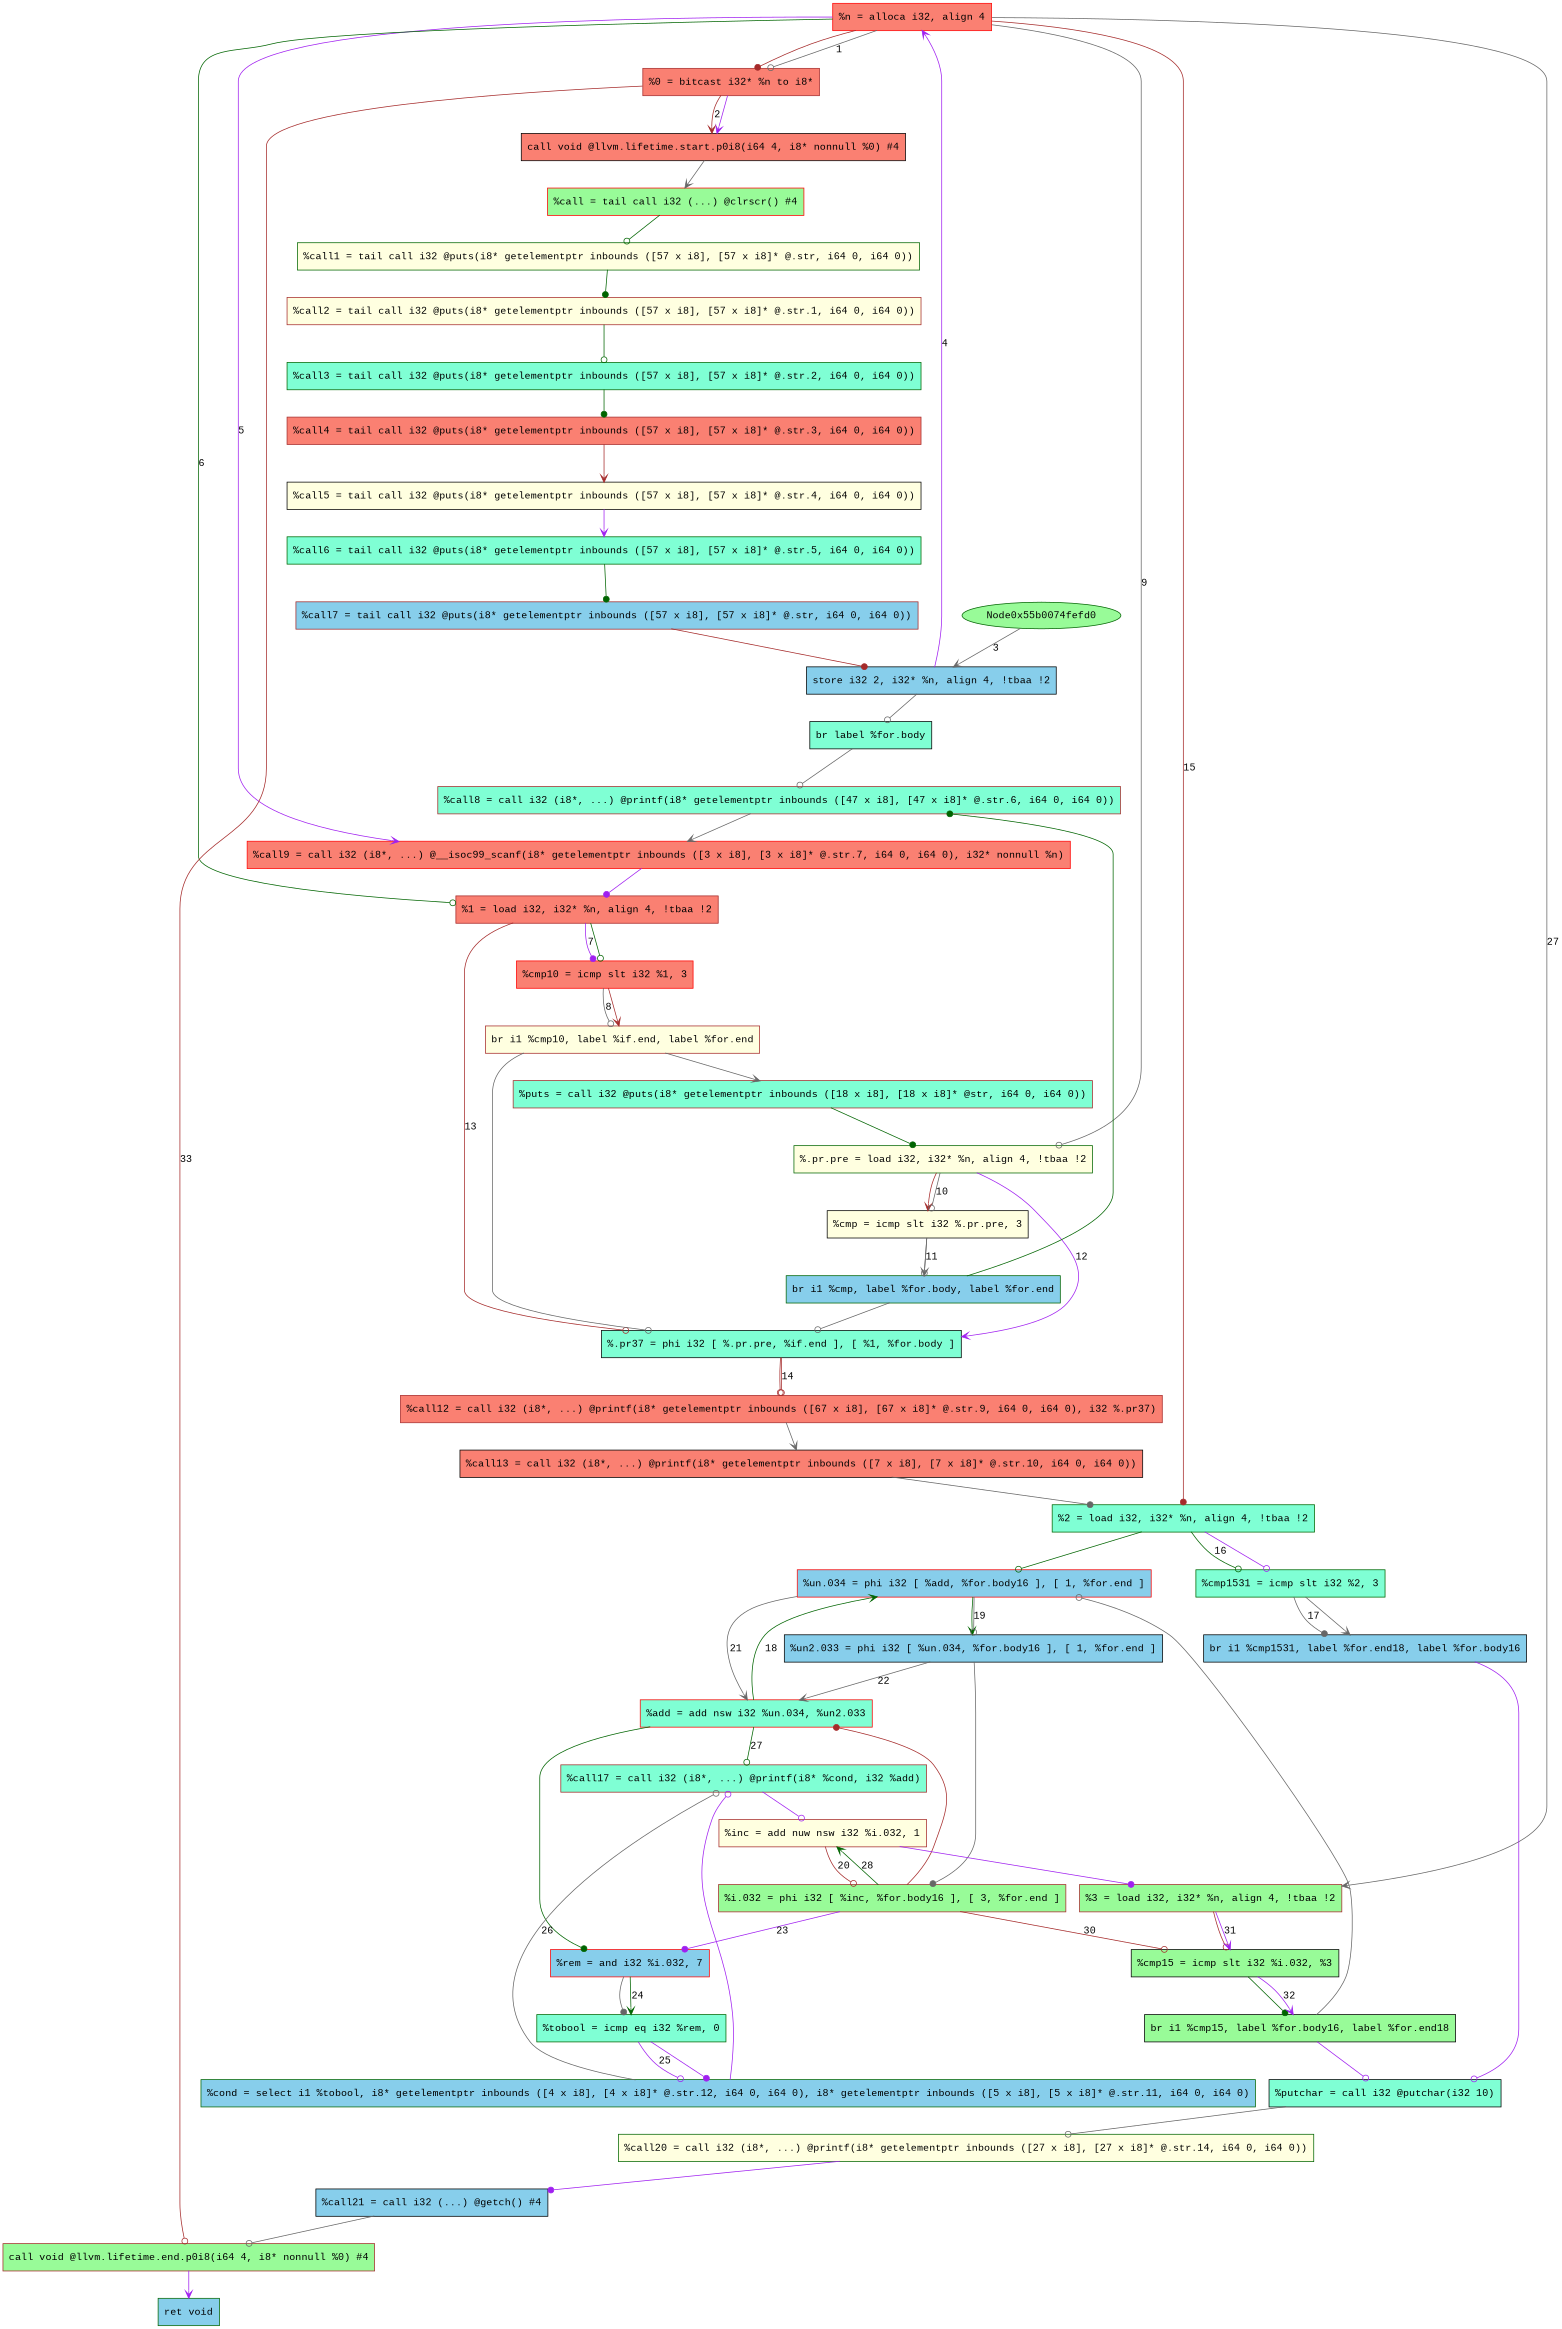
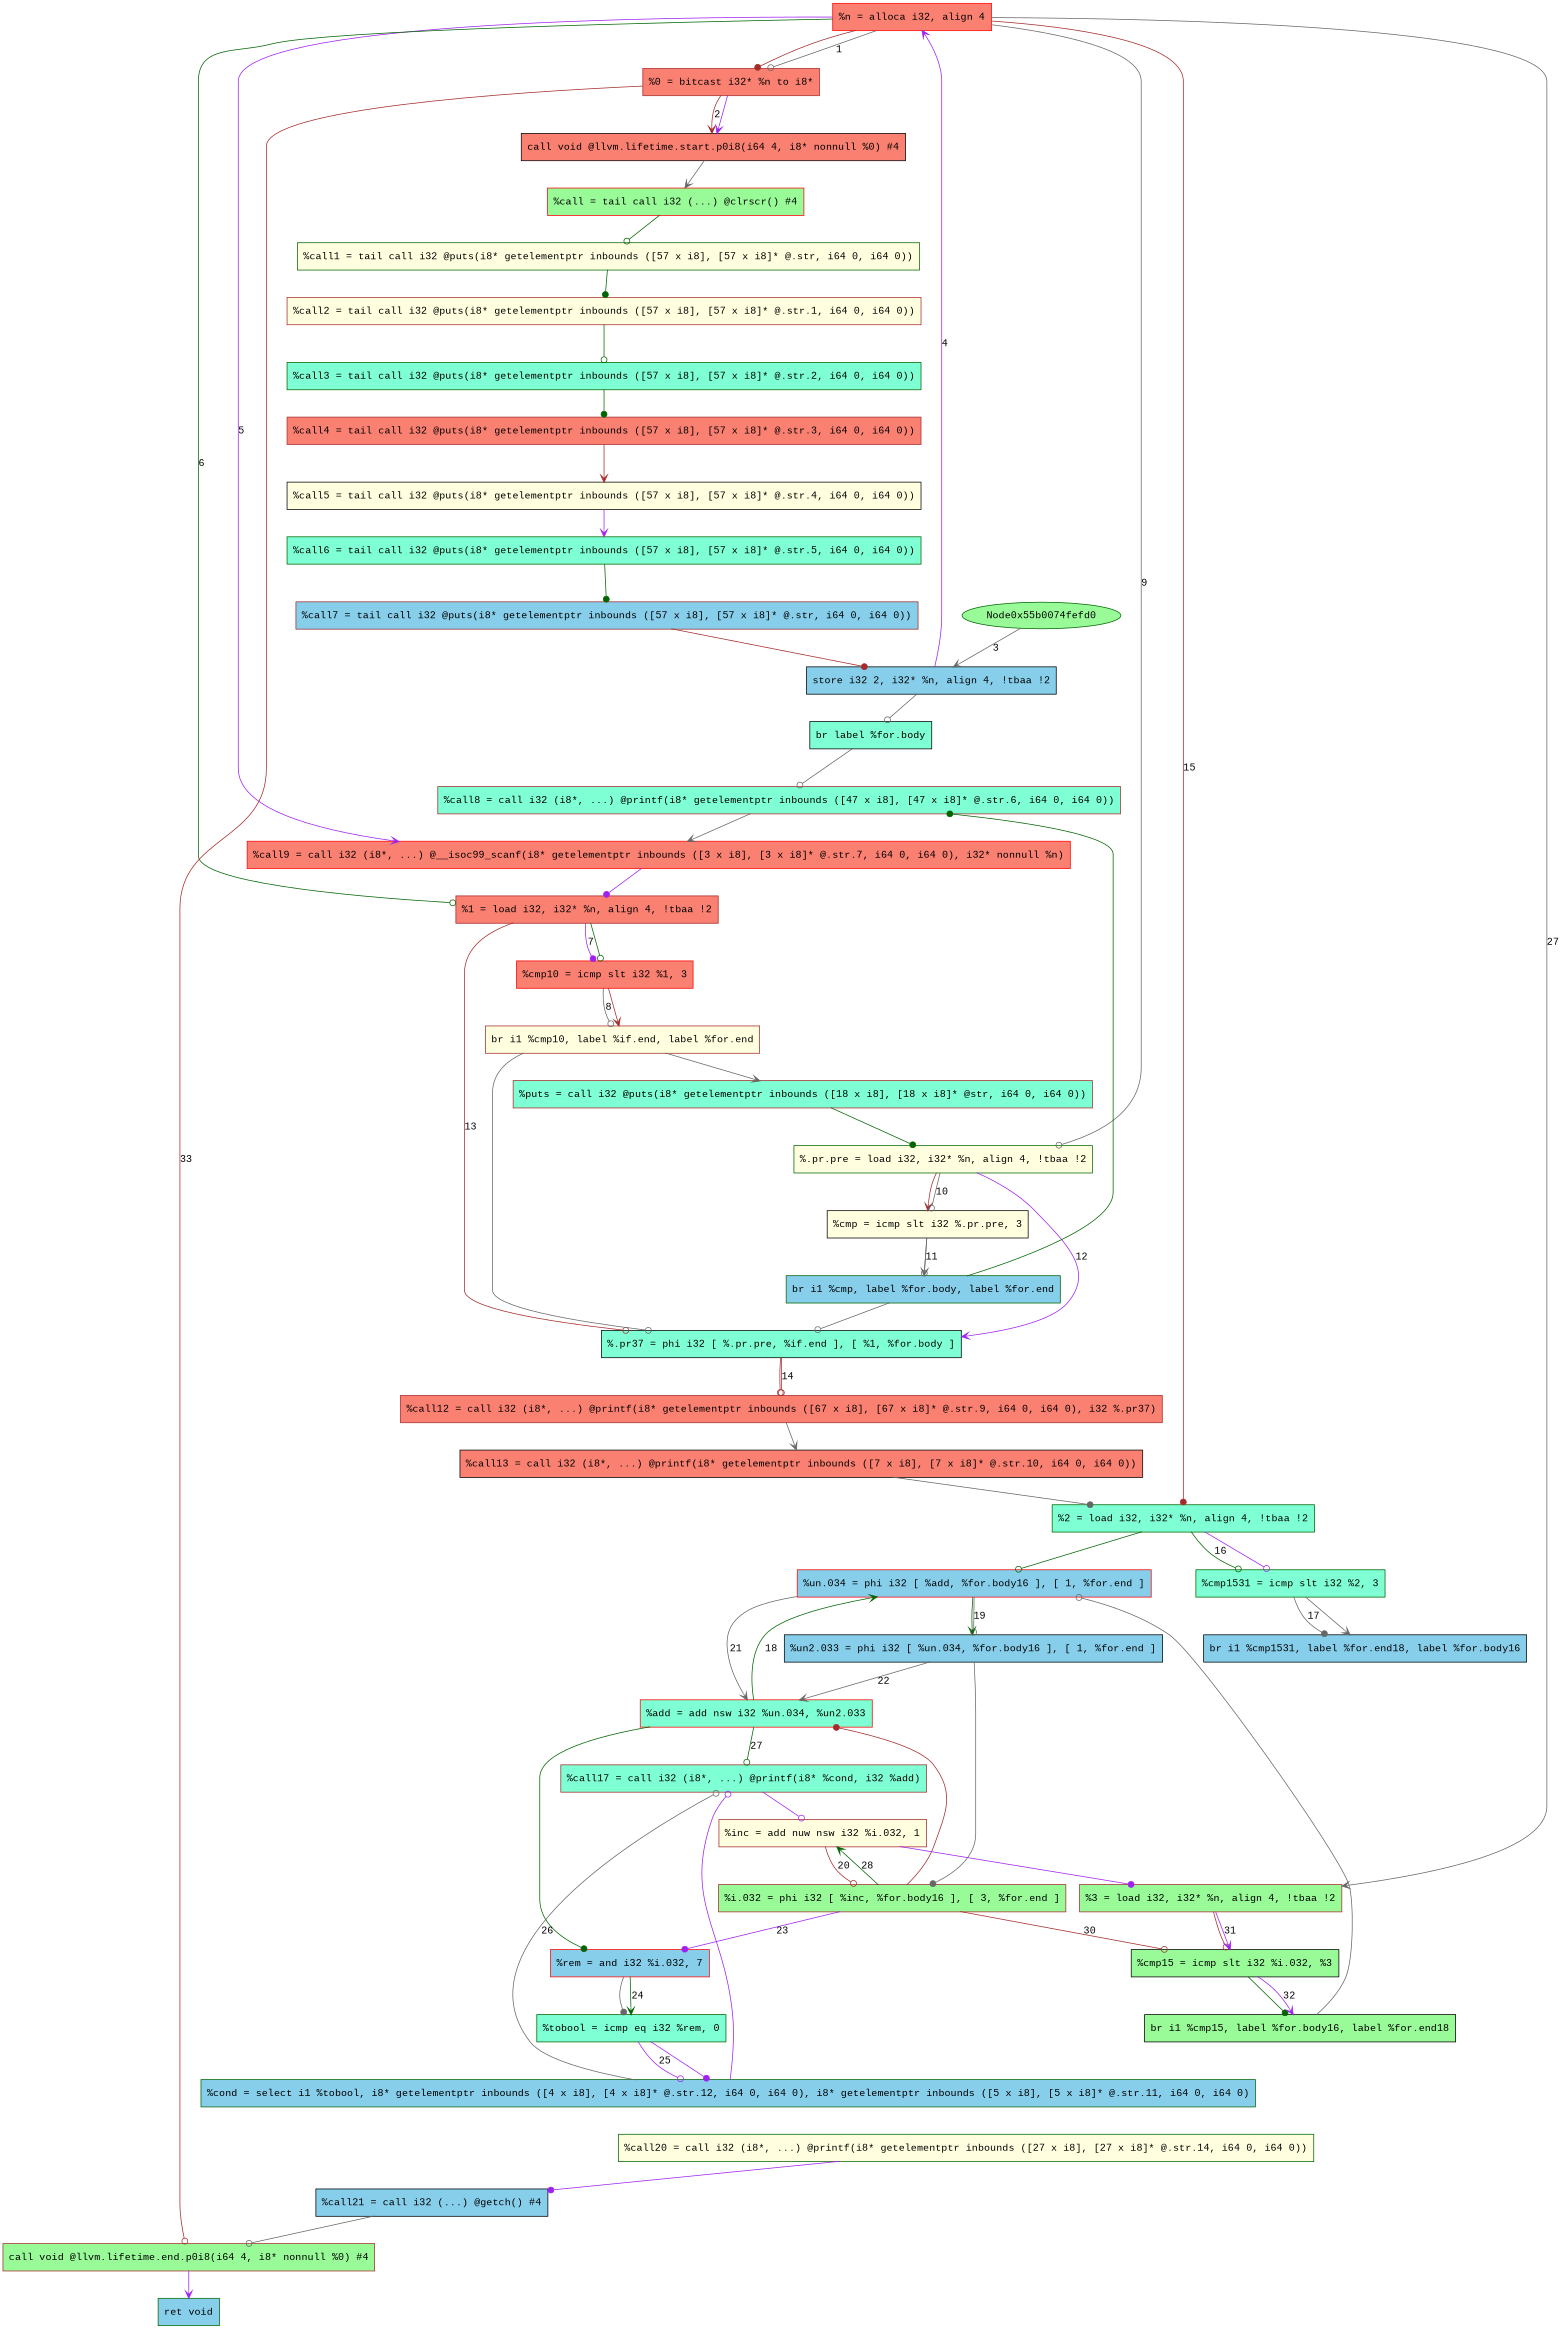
(1385, 2093) -> none
